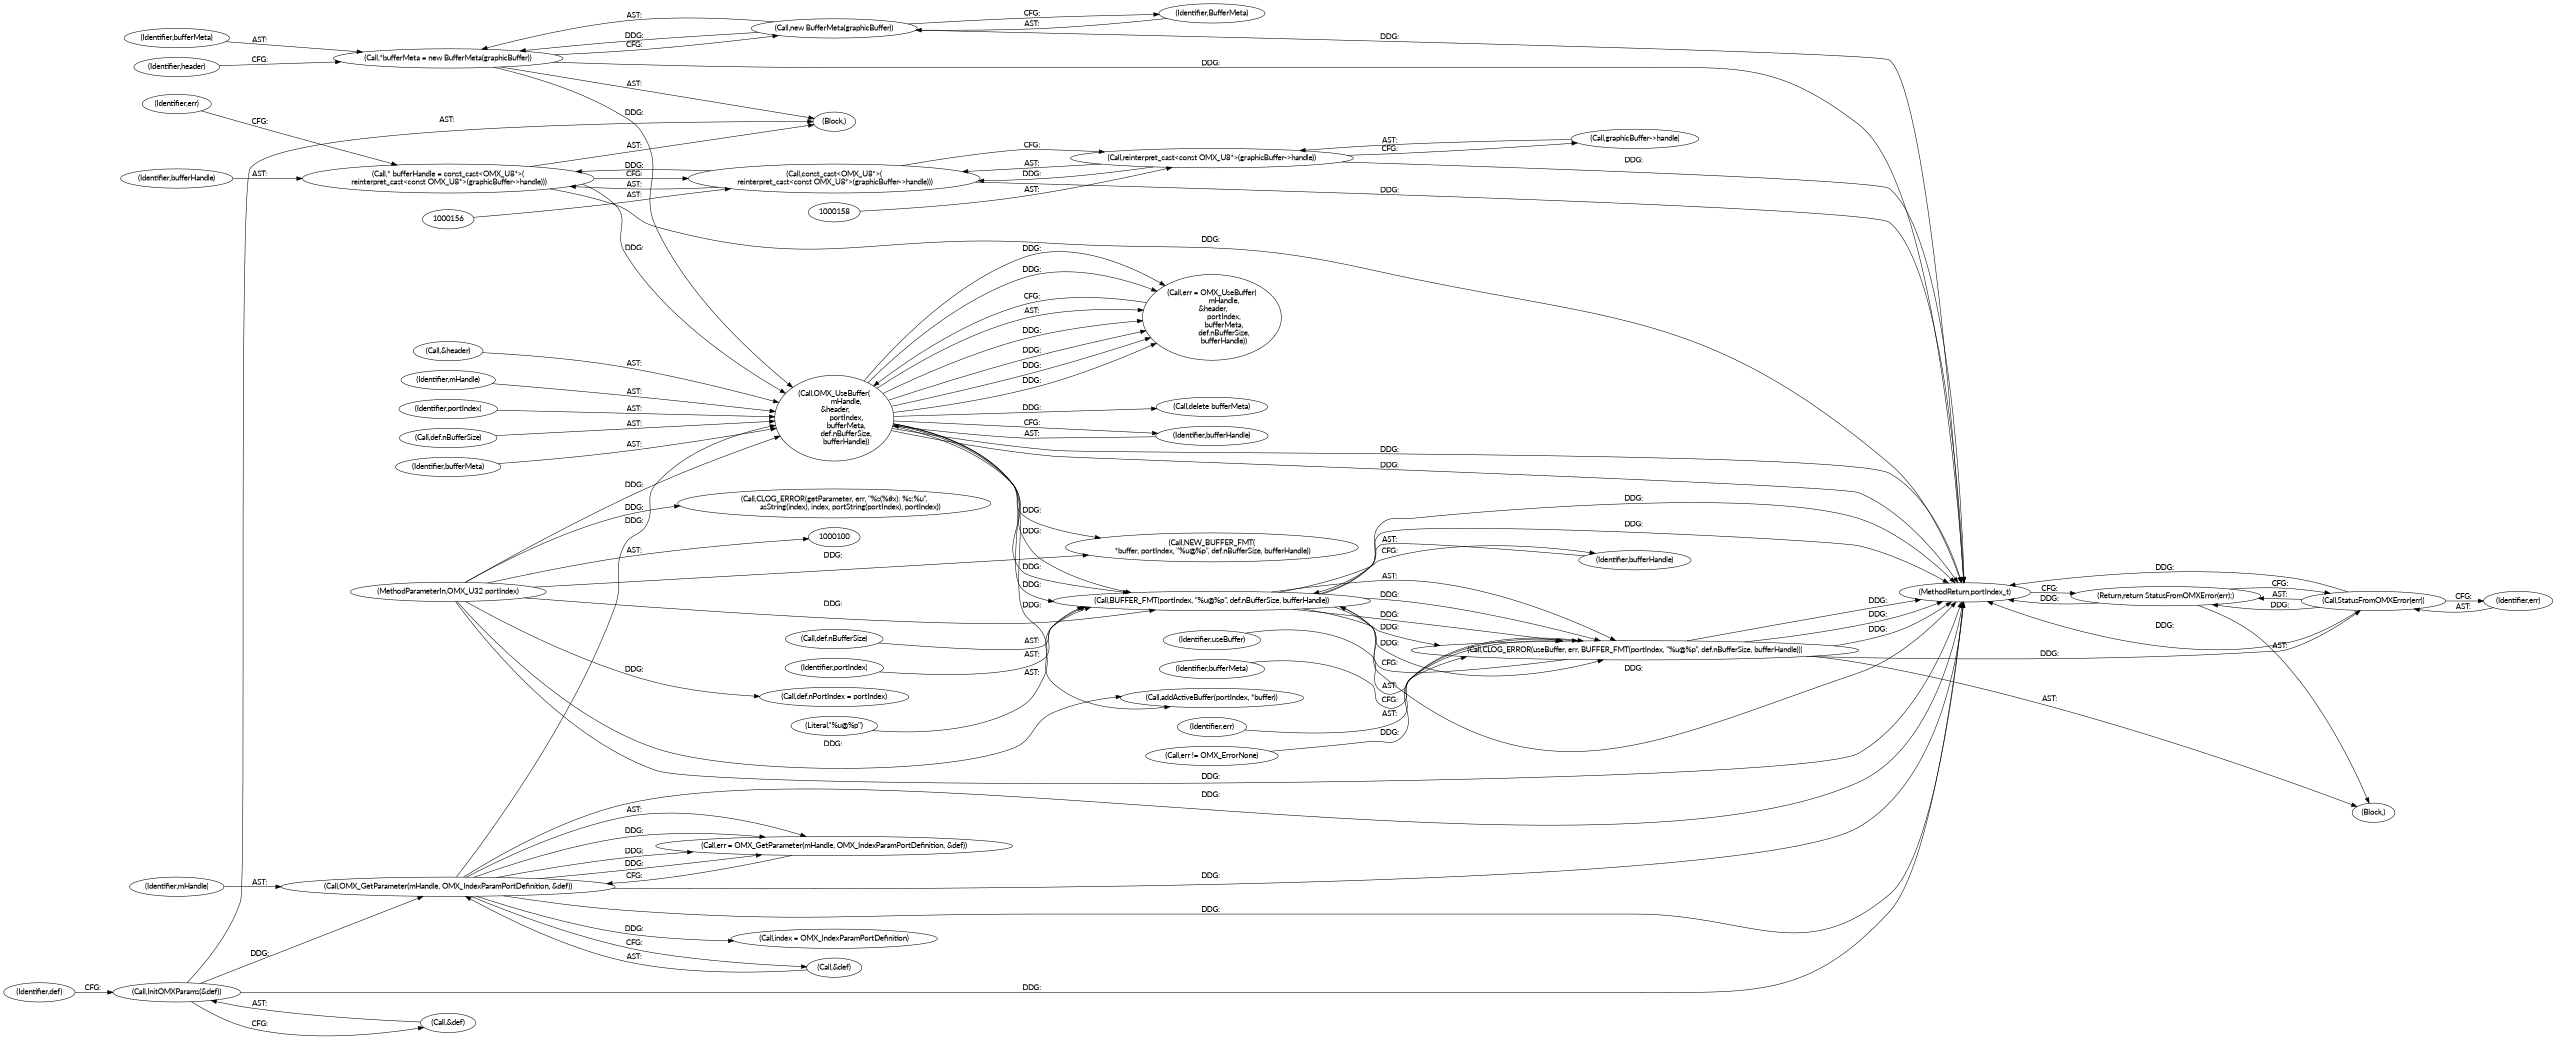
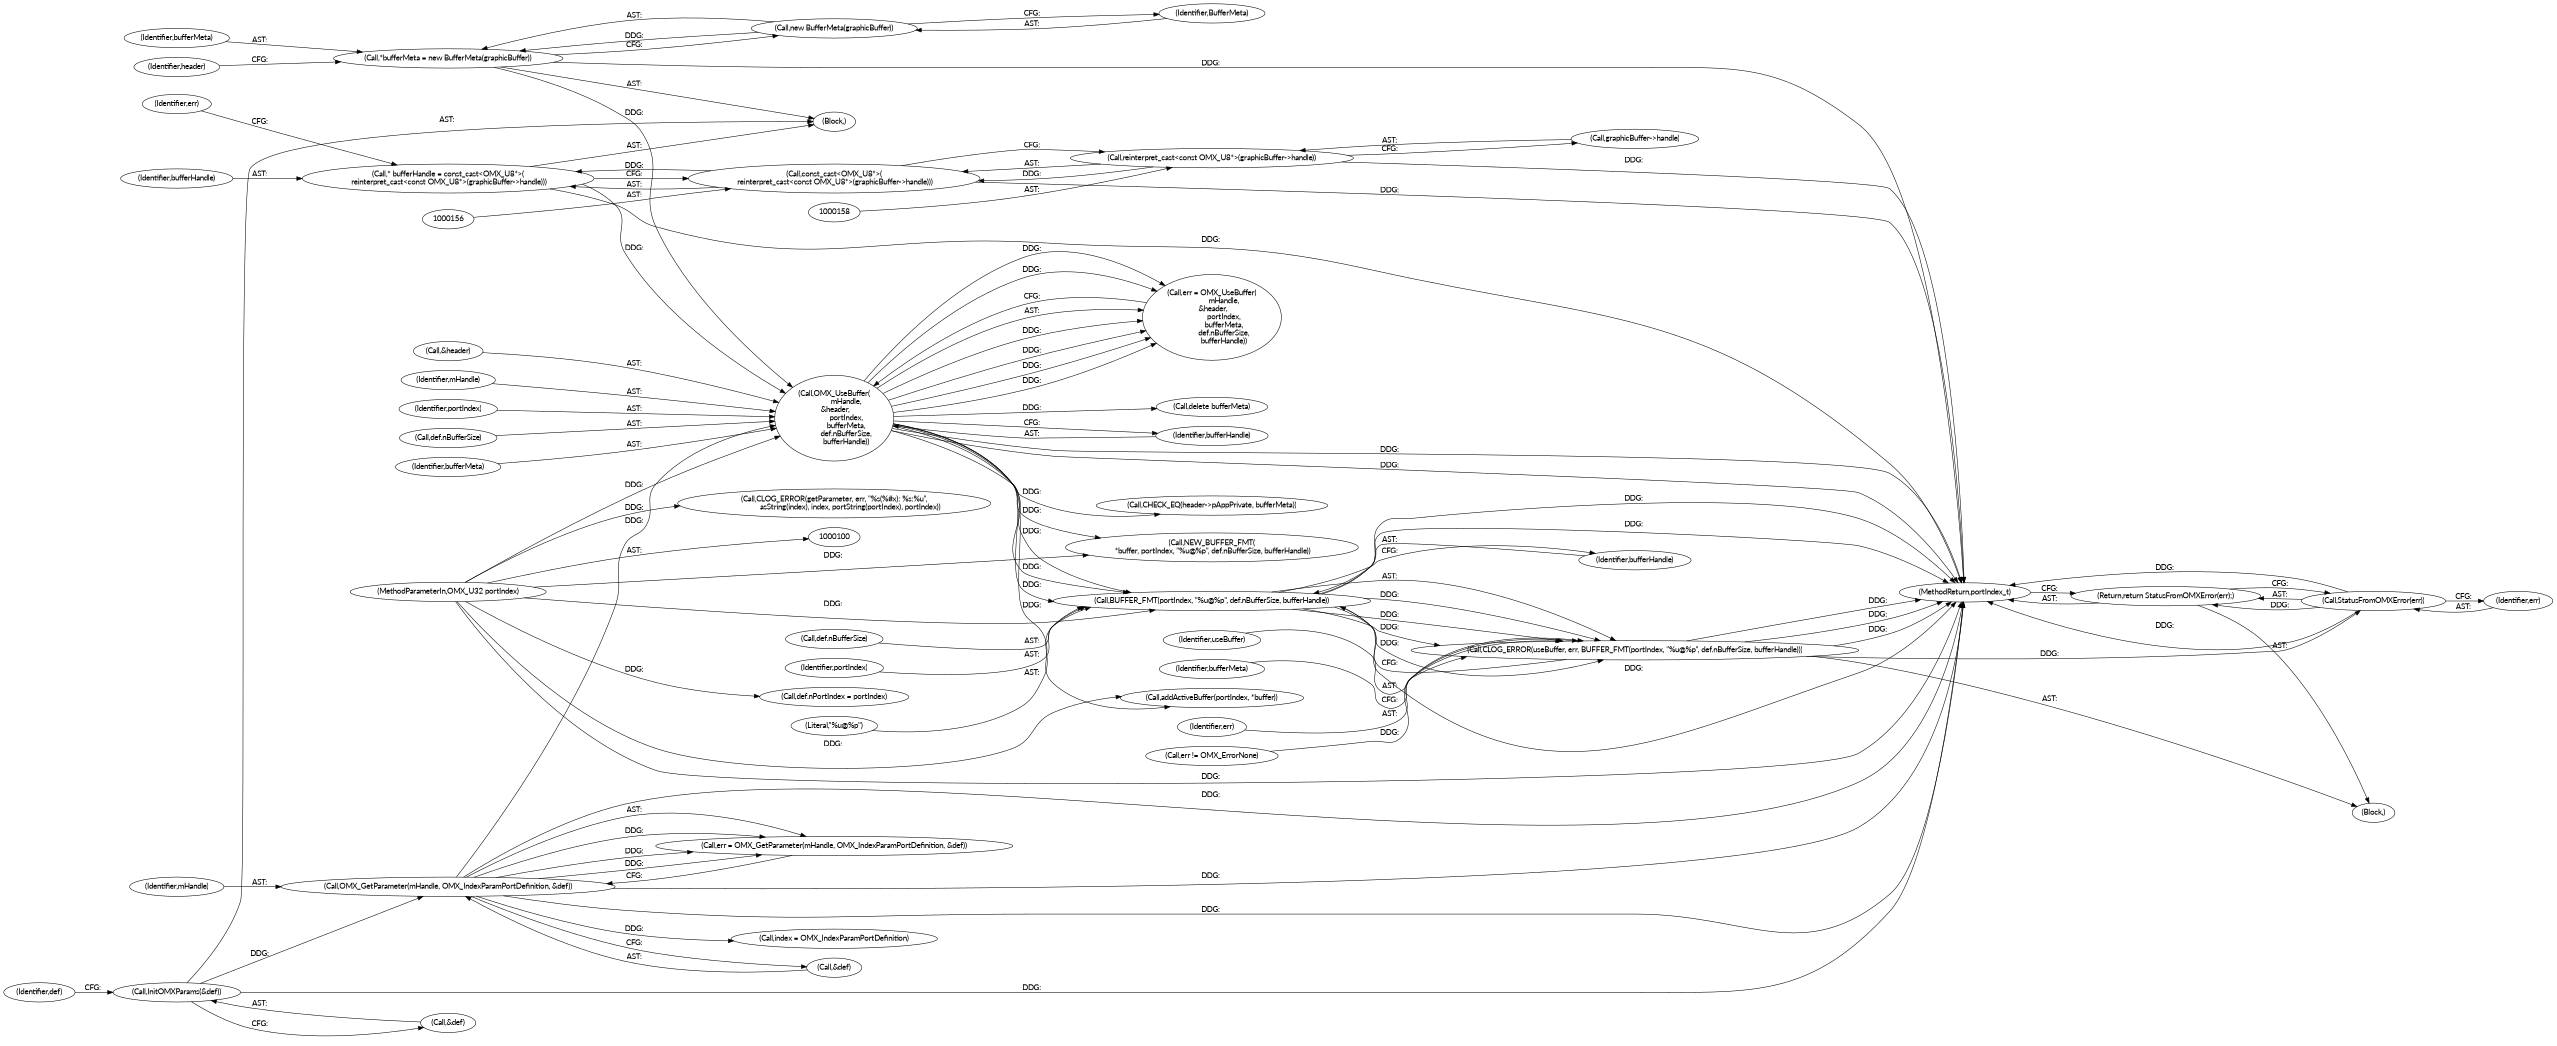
(1665, 49) -> none
none -> (1212, 506)
(2051, 599) -> (2051, 599)
